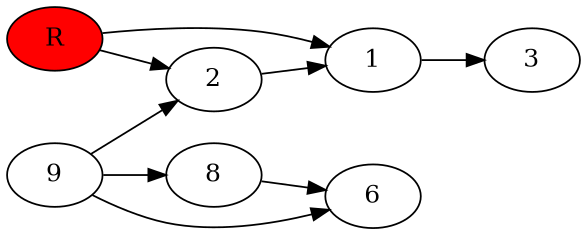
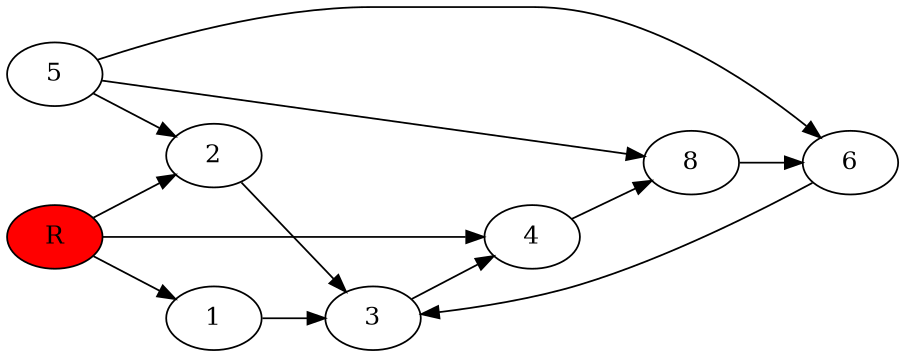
(285, 71) -> (283, 226)
(55, 175) -> (55, 74)
none -> (532, 237)
none -> (632, 267)
